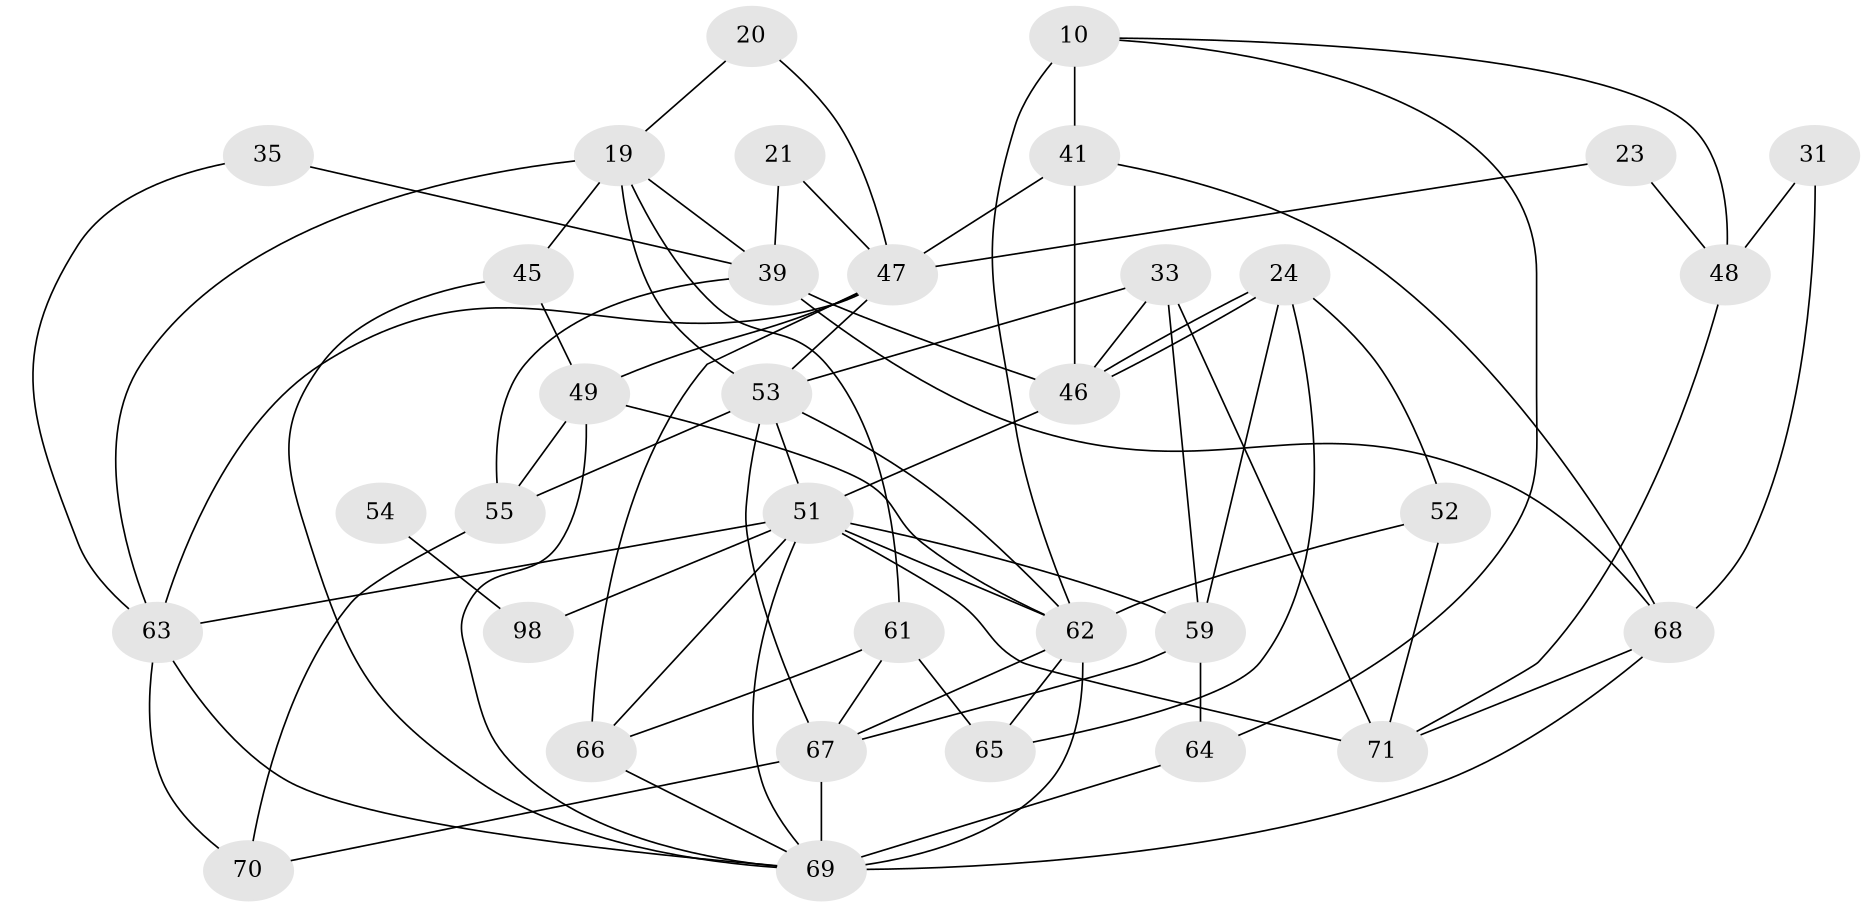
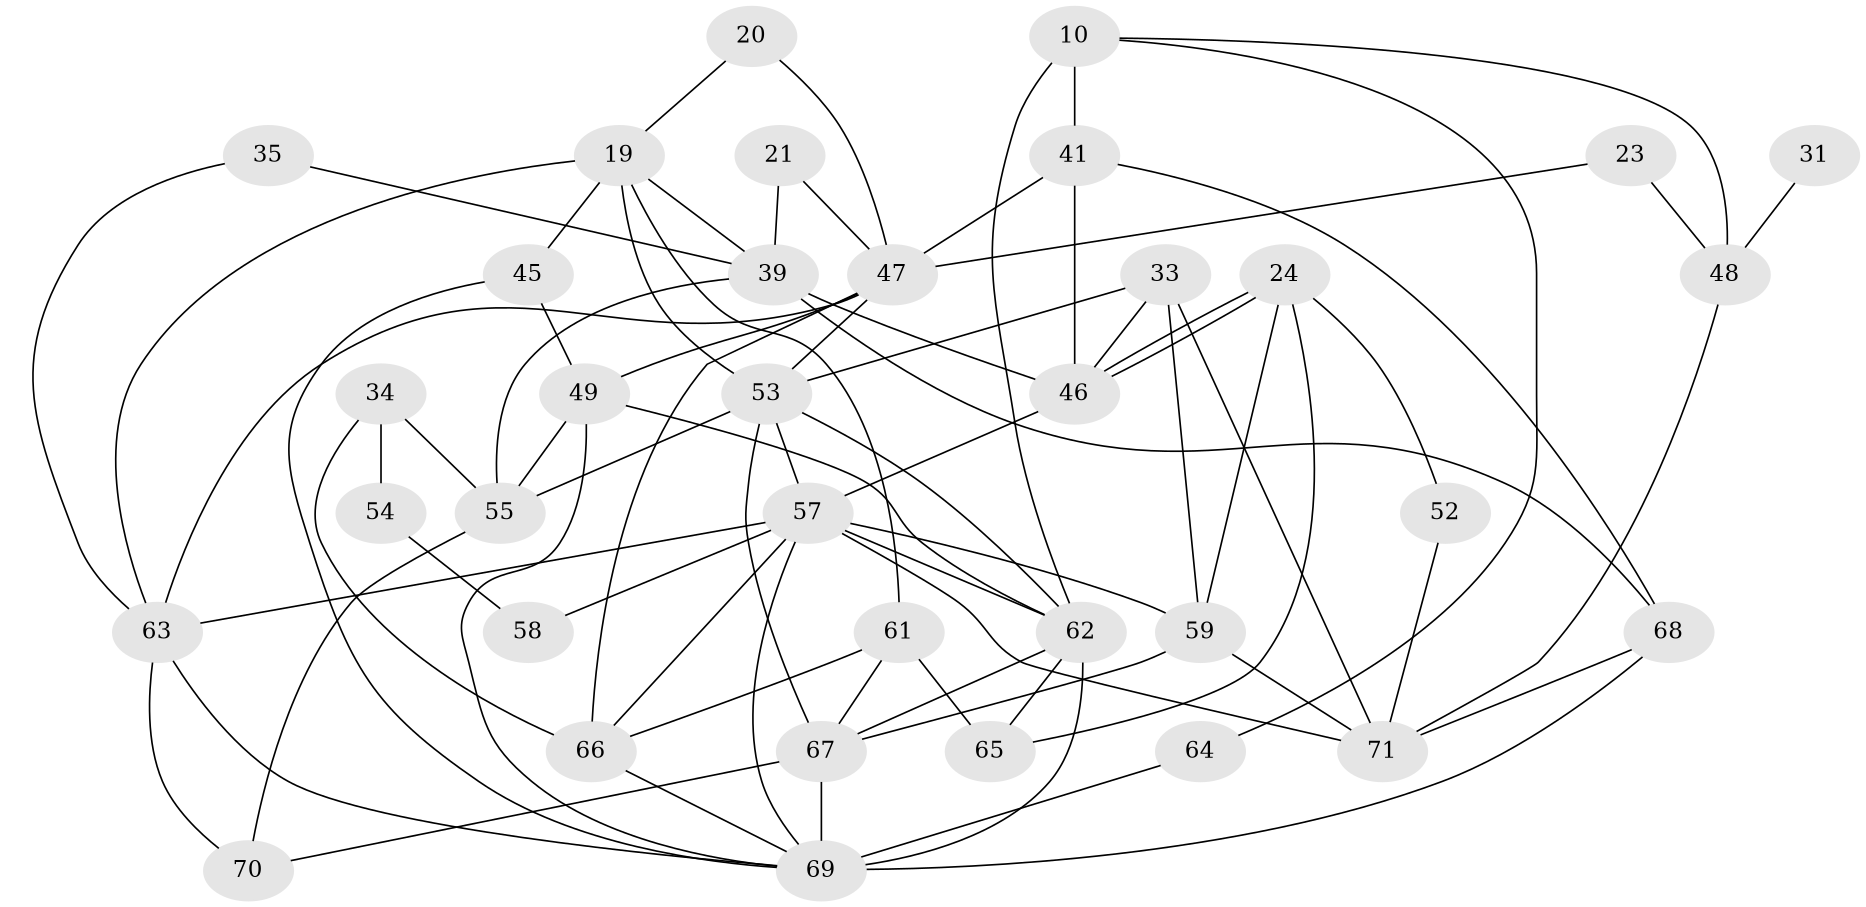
none -> (381, 394)
(1792, 409) -> none
(808, 513) -> (808, 513)
(1258, 564) -> none
(528, 632) -> (528, 632)
(1201, 686) -> (1292, 692)
